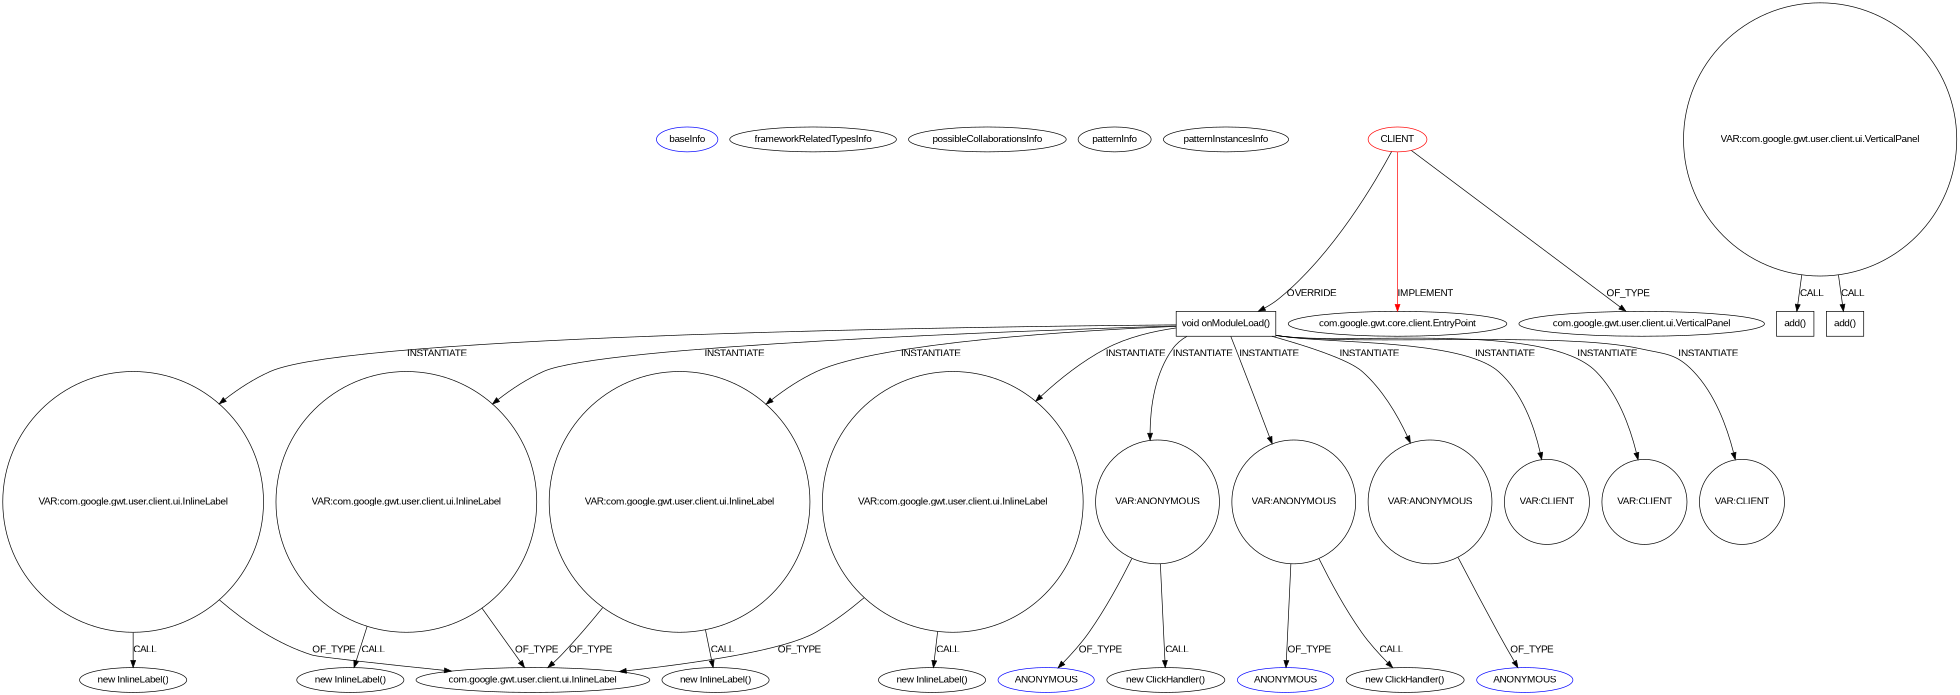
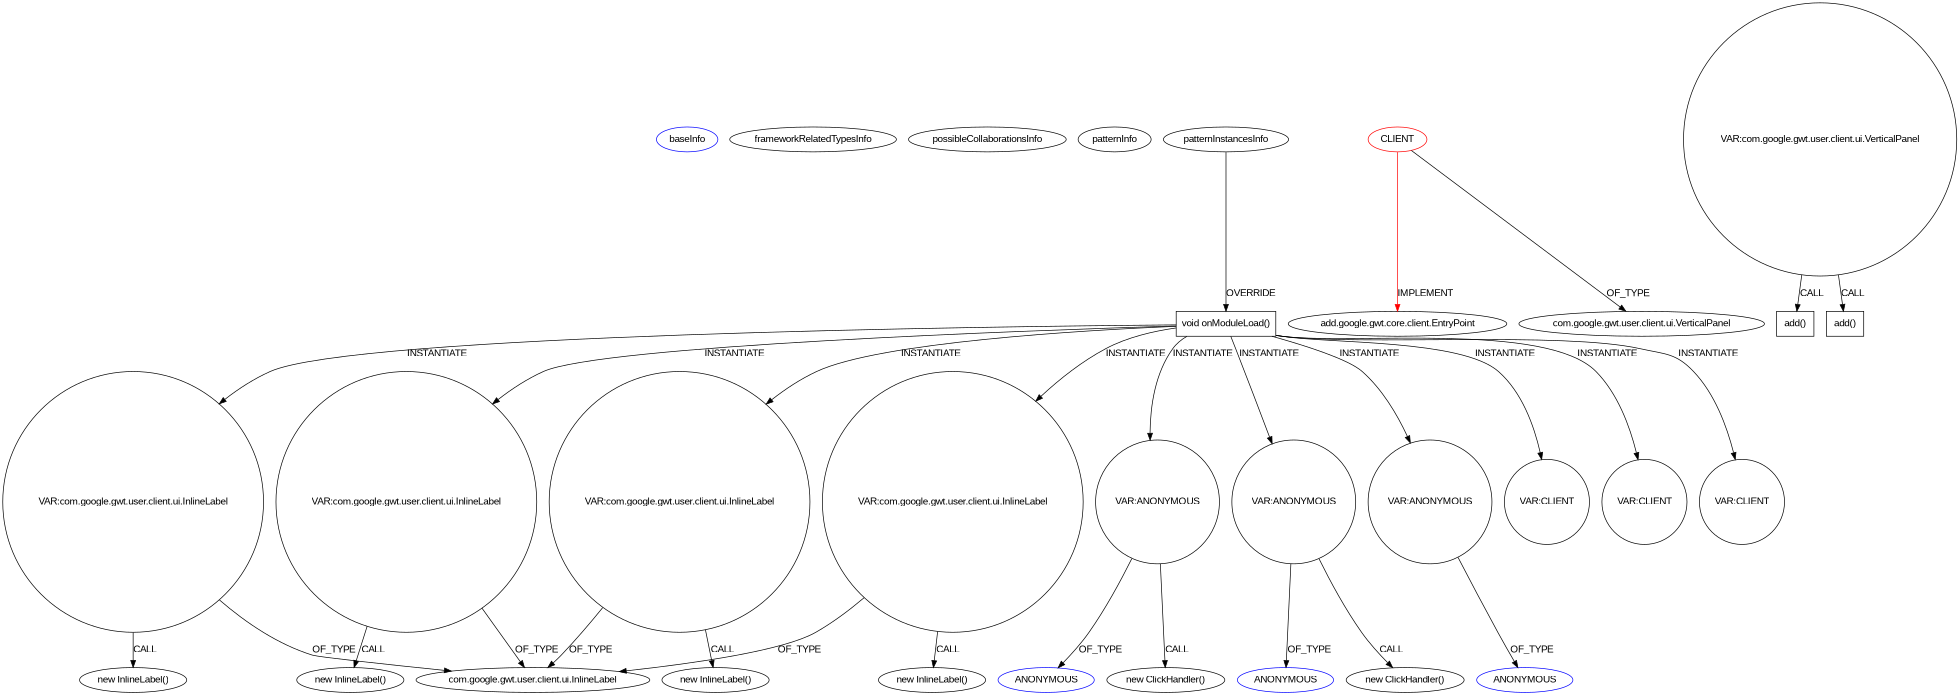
(1337, 237) -> (1226, 228)
(1398, 324) -> (1398, 324)
